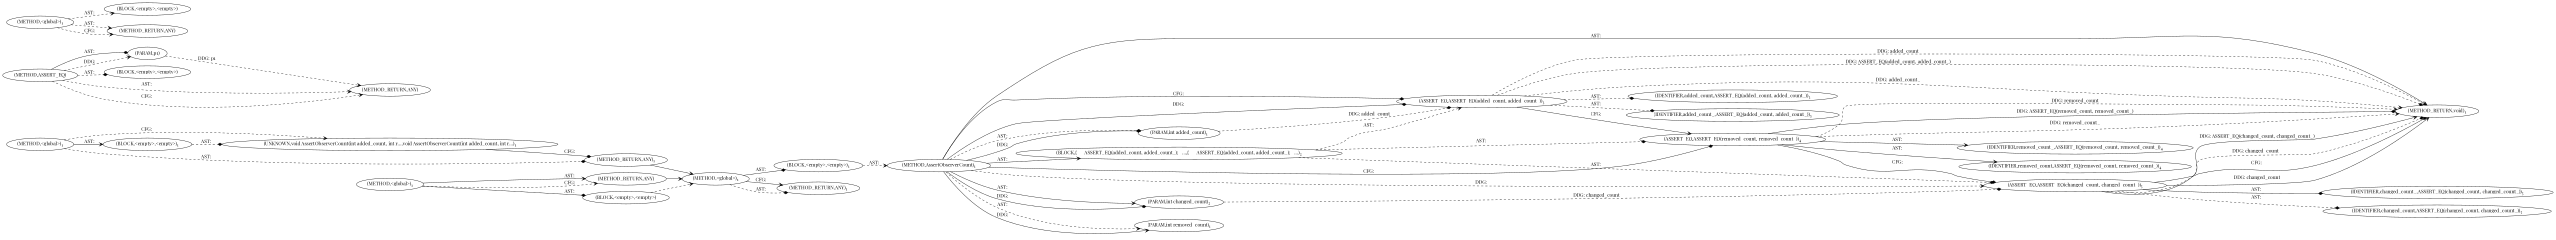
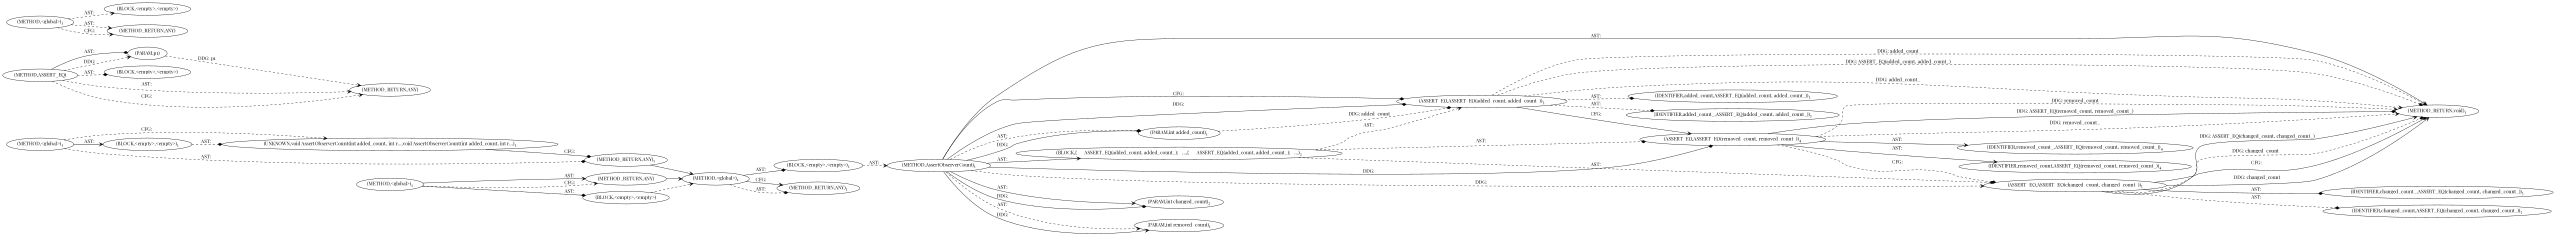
(1369, 171) -> (1369, 171)
(1883, 171) -> (1883, 171)
(1610, 198) -> none
